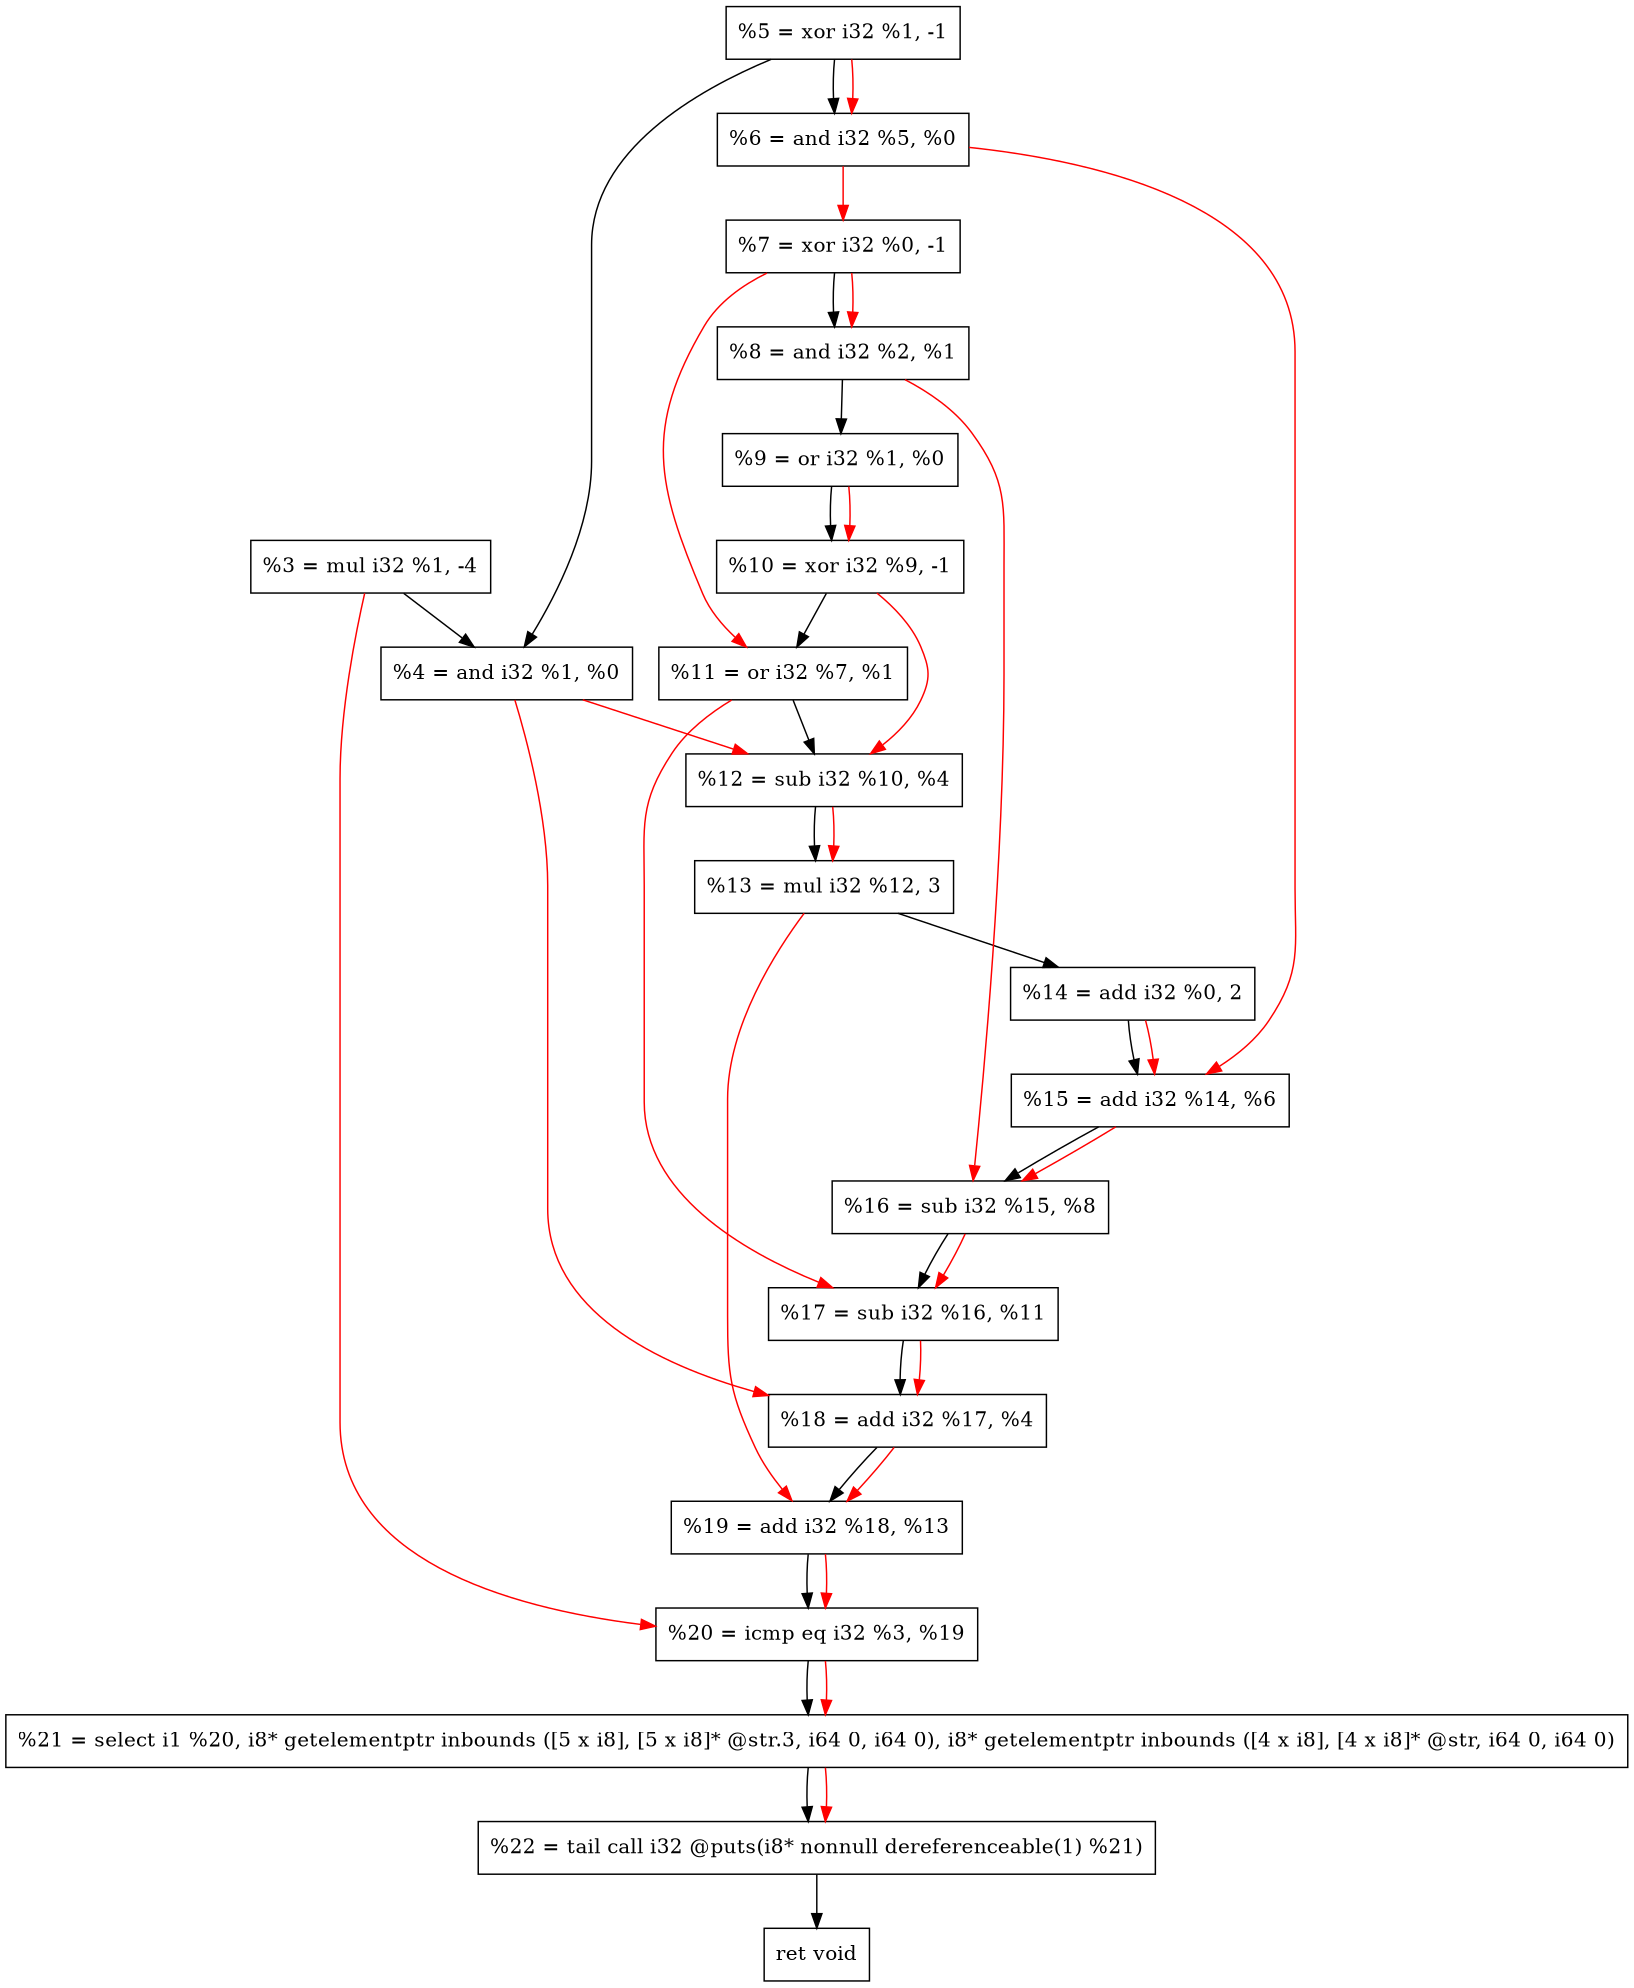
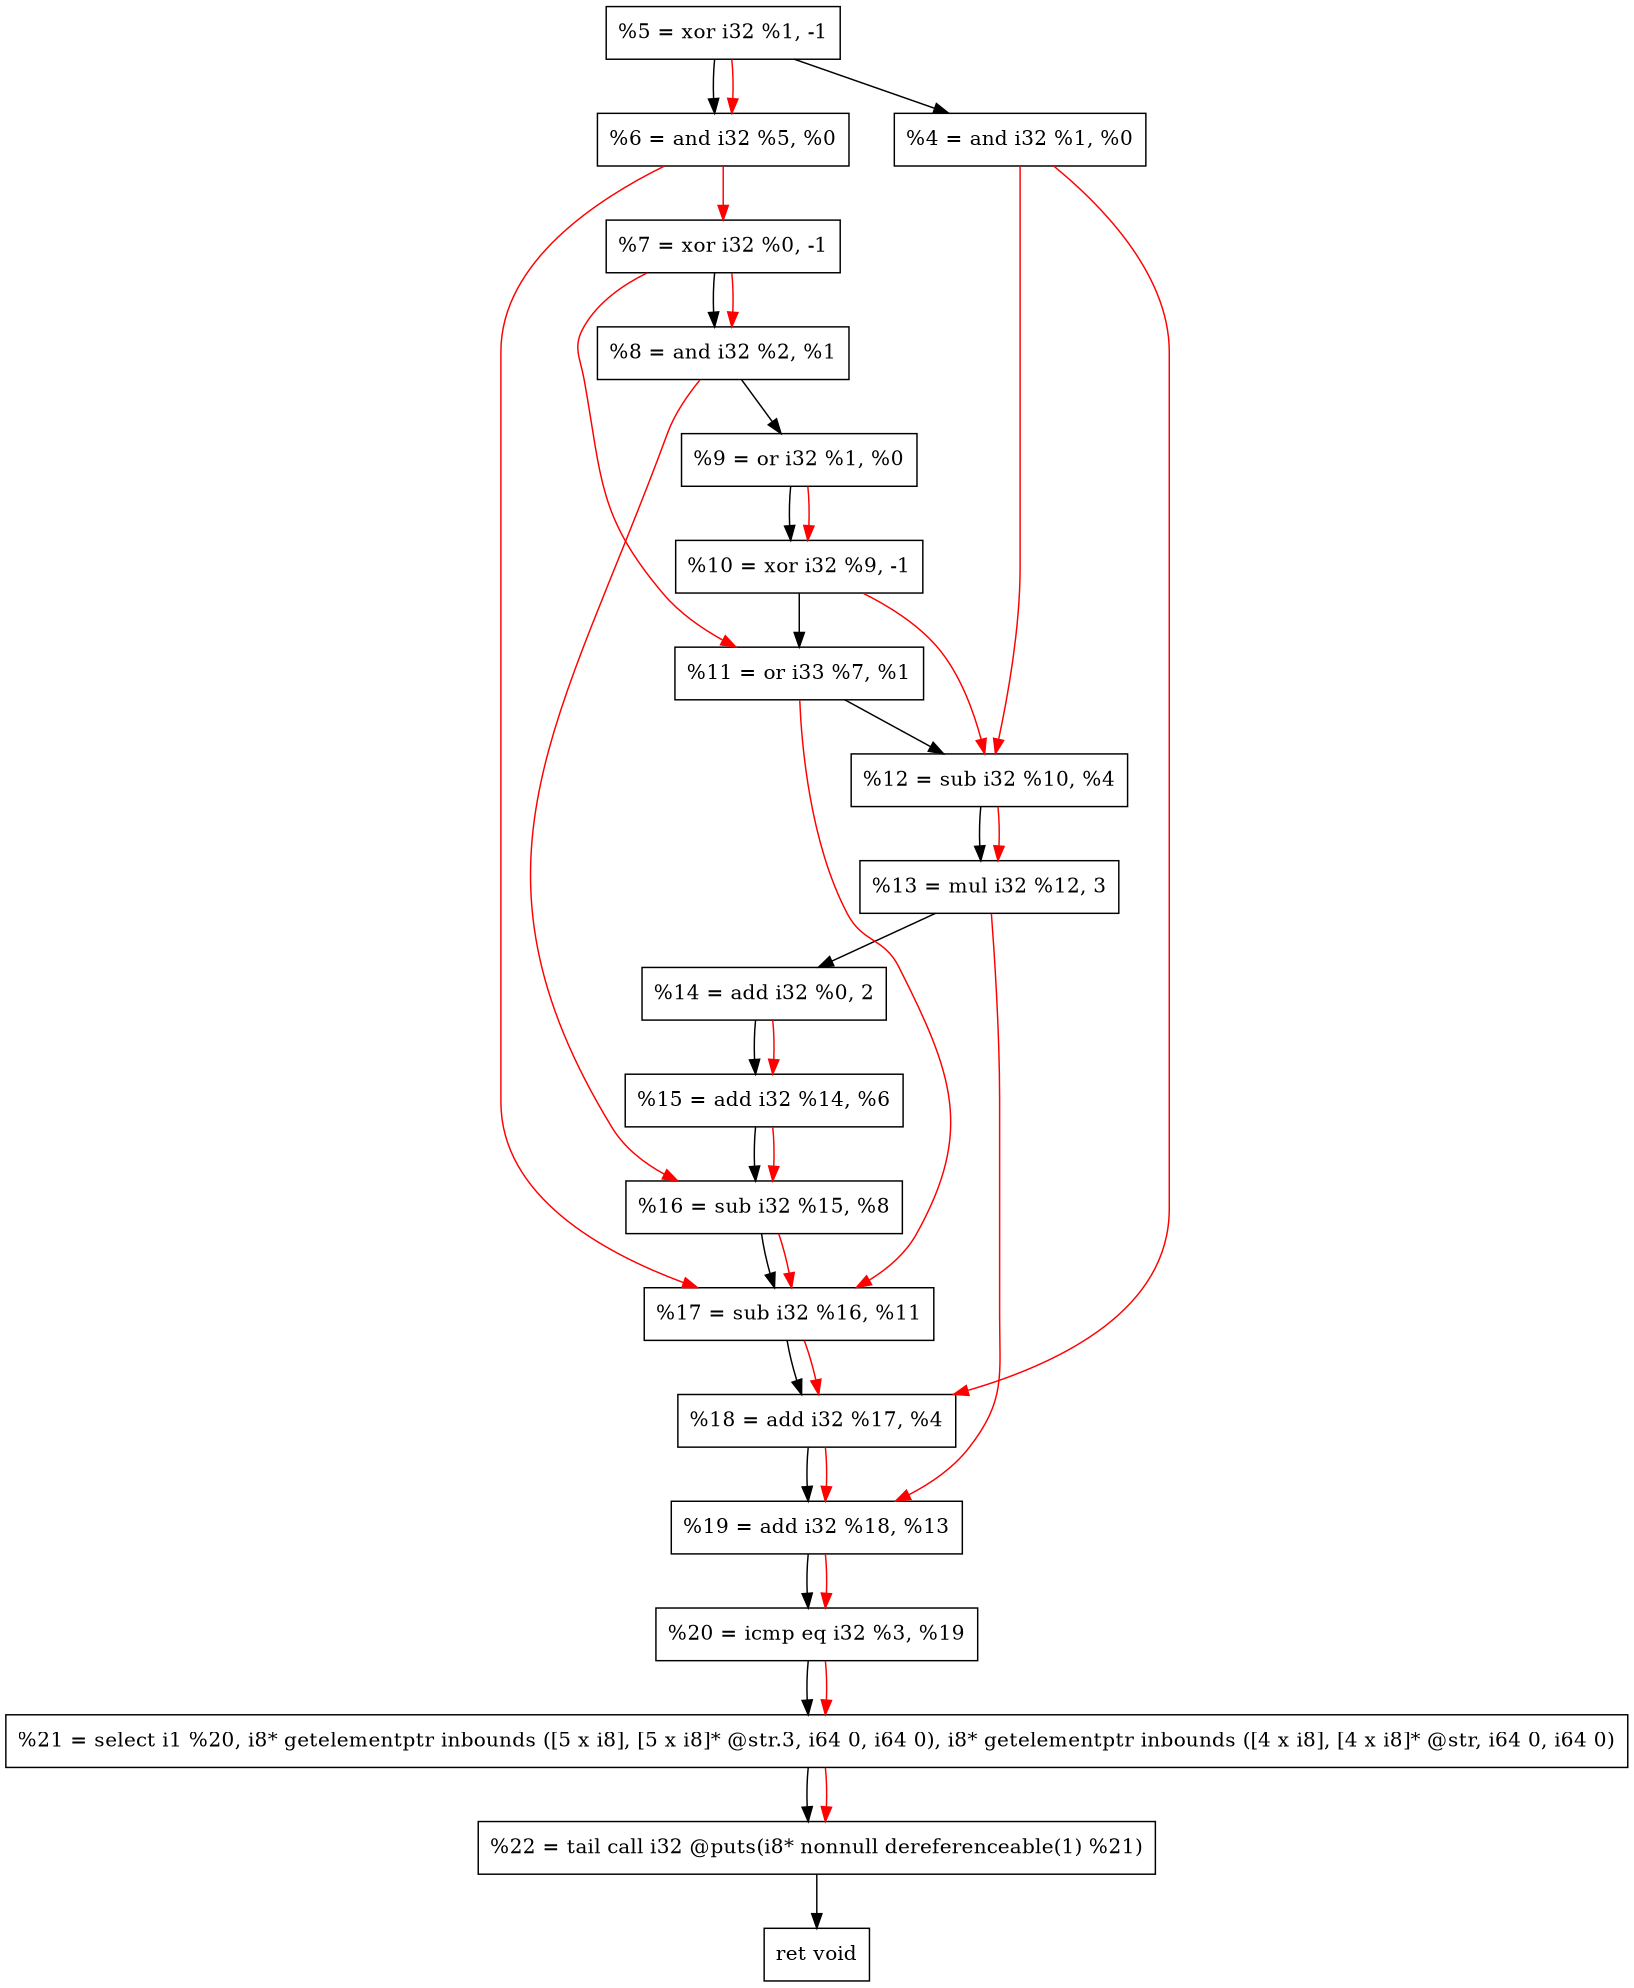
(1295, 513) -> (501, 733)
(371, 567) -> none
(783, 673) -> (799, 673)
